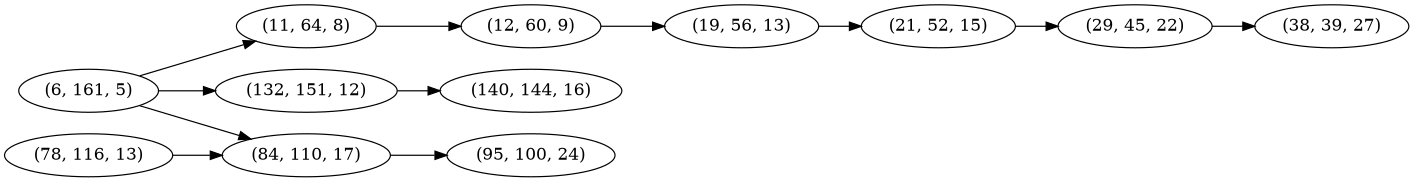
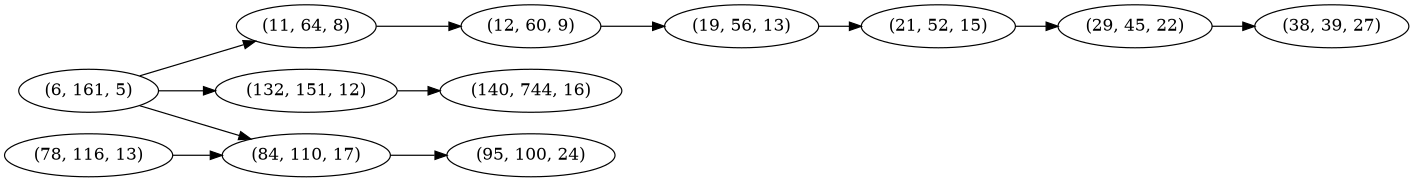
(531, 91) -> (531, 91)
